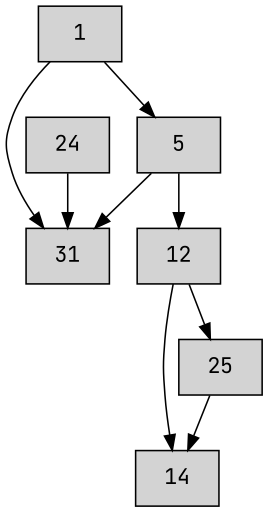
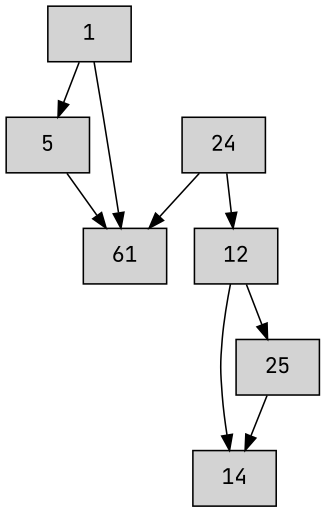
(179, 193) -> (229, 193)
(68, 256) -> (125, 256)
